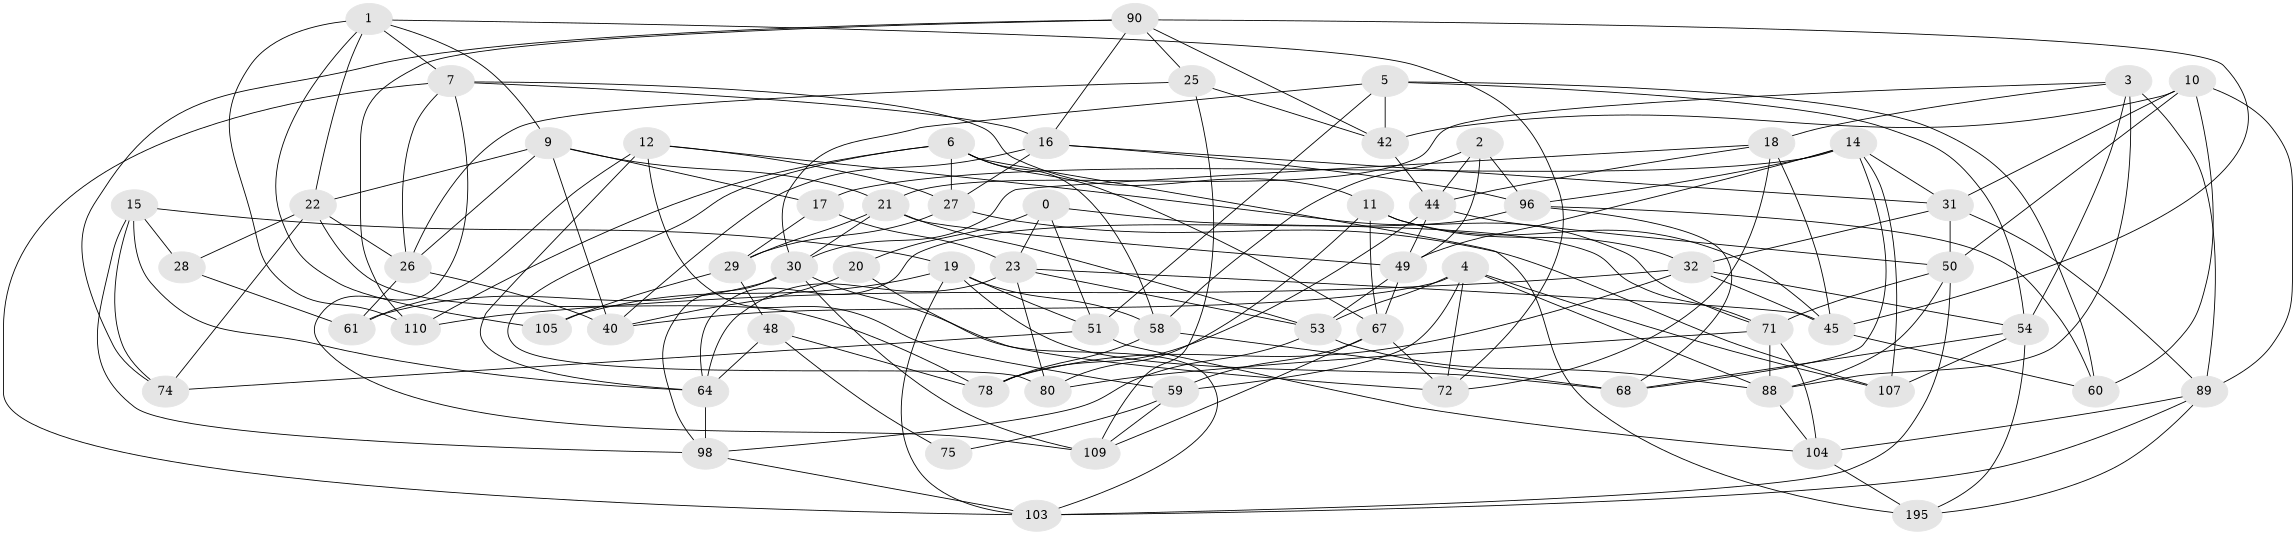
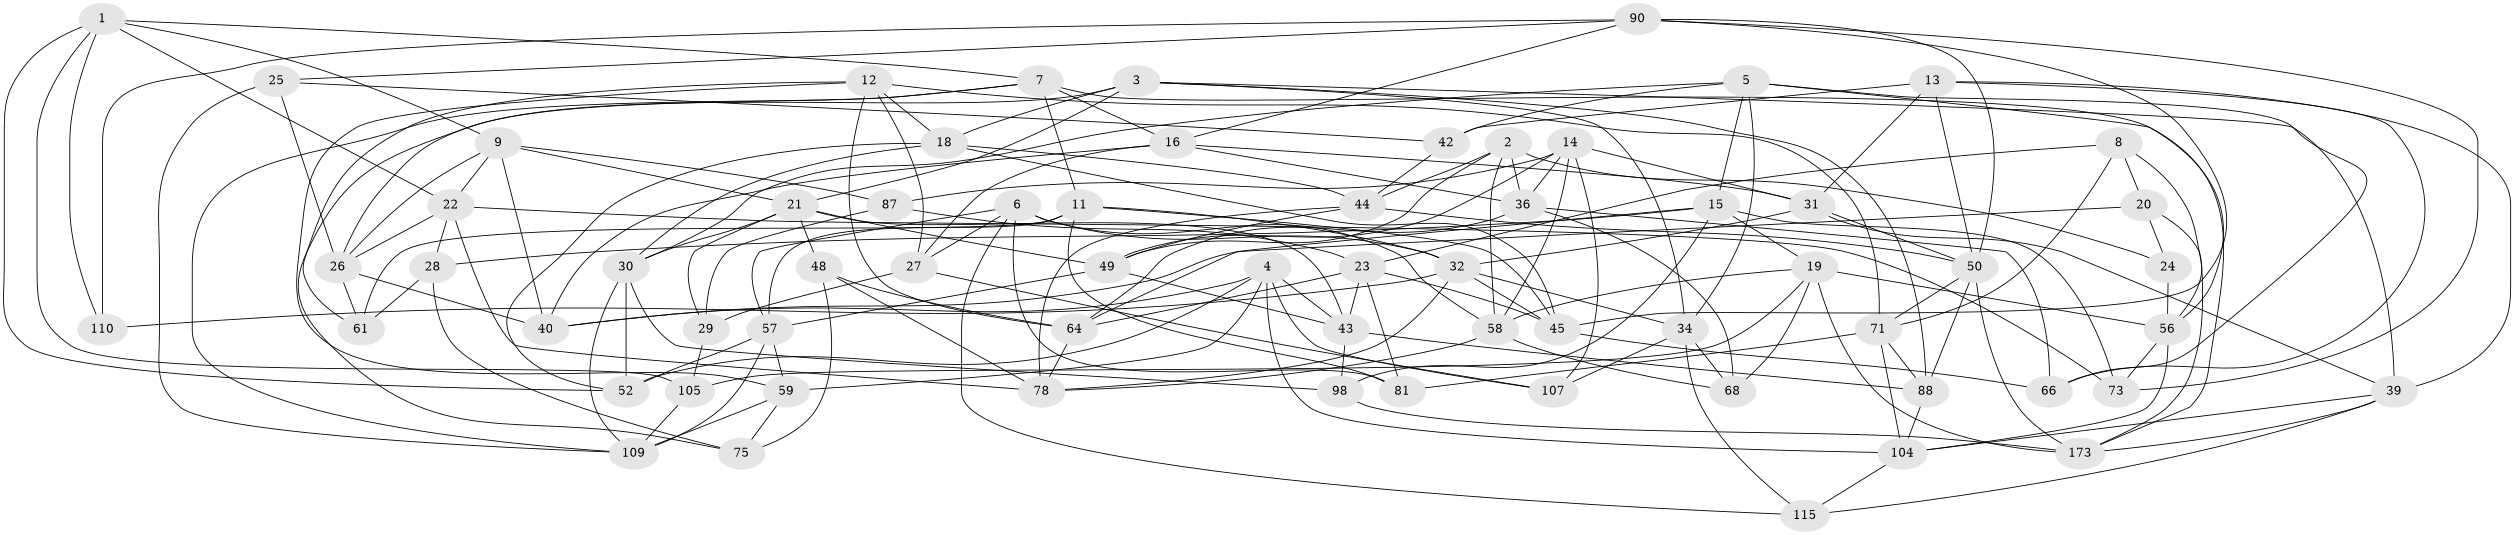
(1260, 81) -> (1947, 55)
(2192, 81) -> (1933, 81)
none -> (914, 118)
none -> (1731, 143)
none -> (399, 154)
(672, 205) -> (1237, 238)
(820, 205) -> (890, 205)
(1046, 205) -> (2119, 143)
(1527, 205) -> (1523, 205)
none -> (2168, 267)
(573, 298) -> (695, 229)
(752, 298) -> (807, 236)
(1095, 329) -> (2167, 329)
(1318, 329) -> (1346, 329)
(1380, 329) -> (770, 329)
(2025, 329) -> (1685, 329)
(1618, 330) -> (1524, 439)
(1861, 346) -> (1544, 244)
(166, 392) -> (2116, 392)
(1048, 392) -> (1402, 392)
(1446, 392) -> (626, 392)
(2096, 392) -> (2049, 392)
(2205, 392) -> (2394, 392)
none -> (551, 397)
none -> (662, 423)
(706, 423) -> (1058, 361)
(1037, 516) -> (2080, 454)
(1917, 516) -> (1805, 516)
